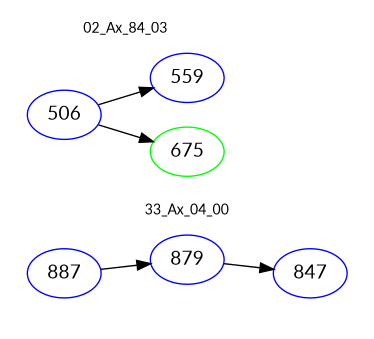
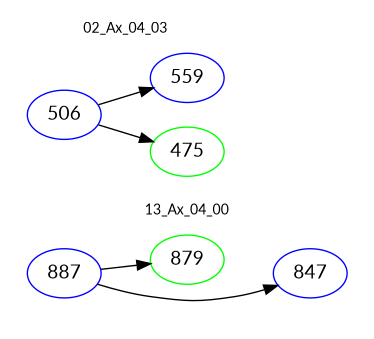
(126, 29) -> (126, 29)
(187, 152) -> (187, 152)
(187, 211) -> (187, 211)
(187, 260) -> (187, 260)
(242, 266) -> (181, 300)
